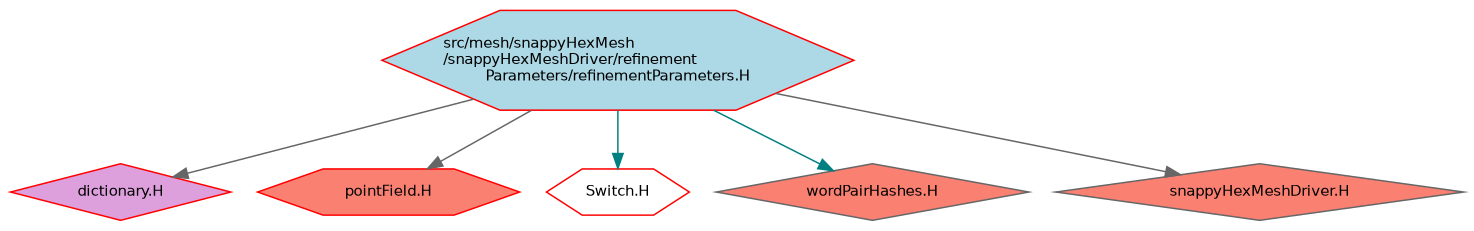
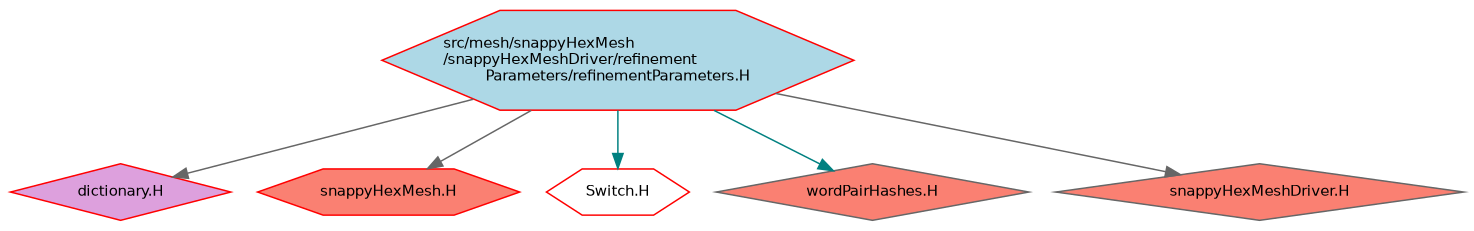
(389, 192) -> (389, 192)
